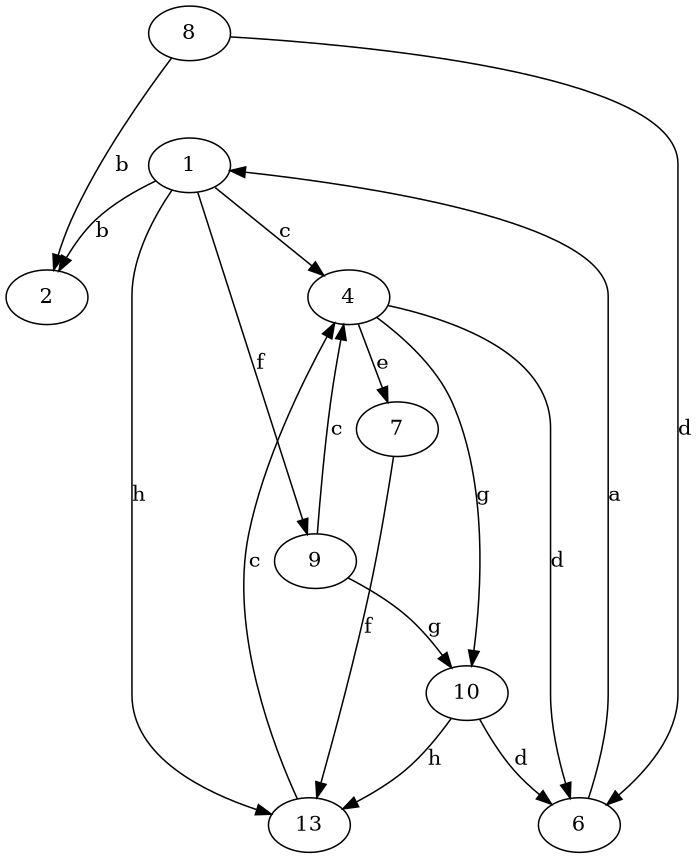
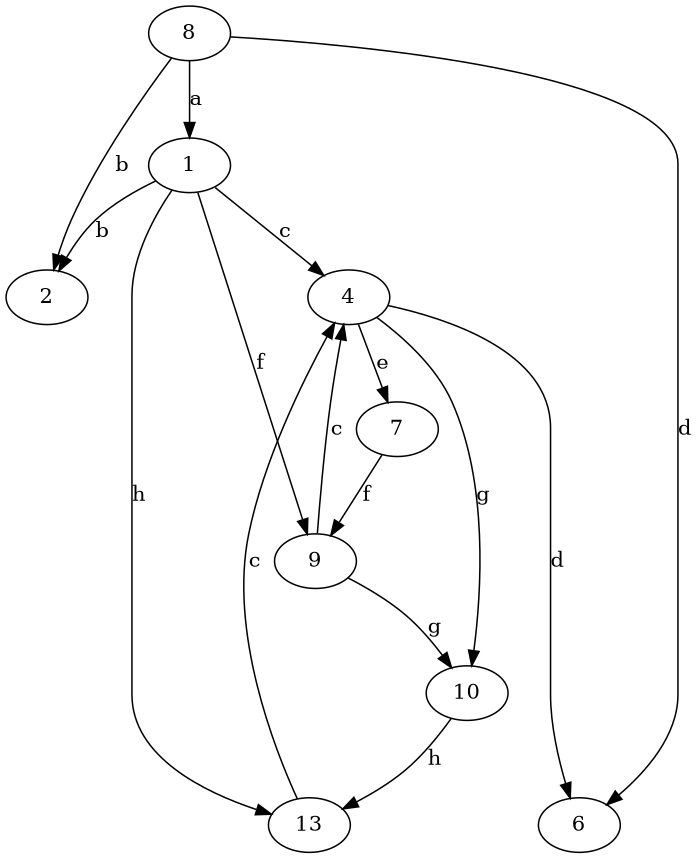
(608, 349) -> (190, 92)
(363, 621) -> (361, 489)
(506, 760) -> none
